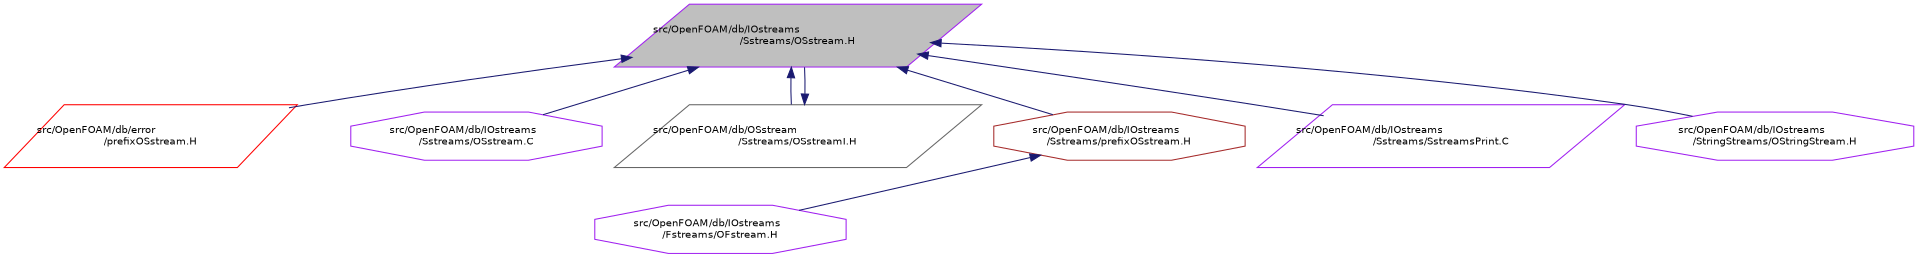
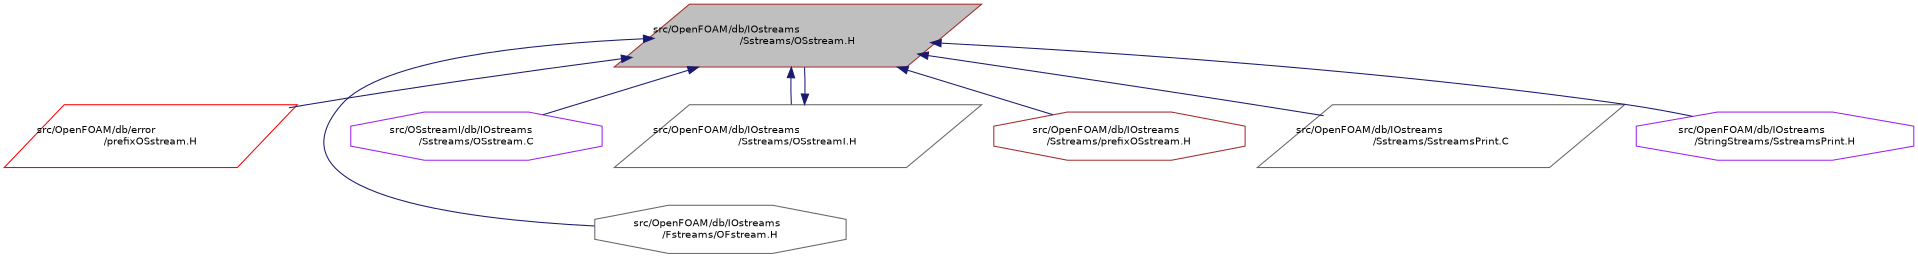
(798, 36) -> (798, 36)
(476, 136) -> (476, 136)
(798, 136) -> (798, 136)
(1441, 136) -> (1441, 136)
(1775, 136) -> (1775, 136)
(915, 184) -> (335, 116)
(720, 229) -> (720, 229)
